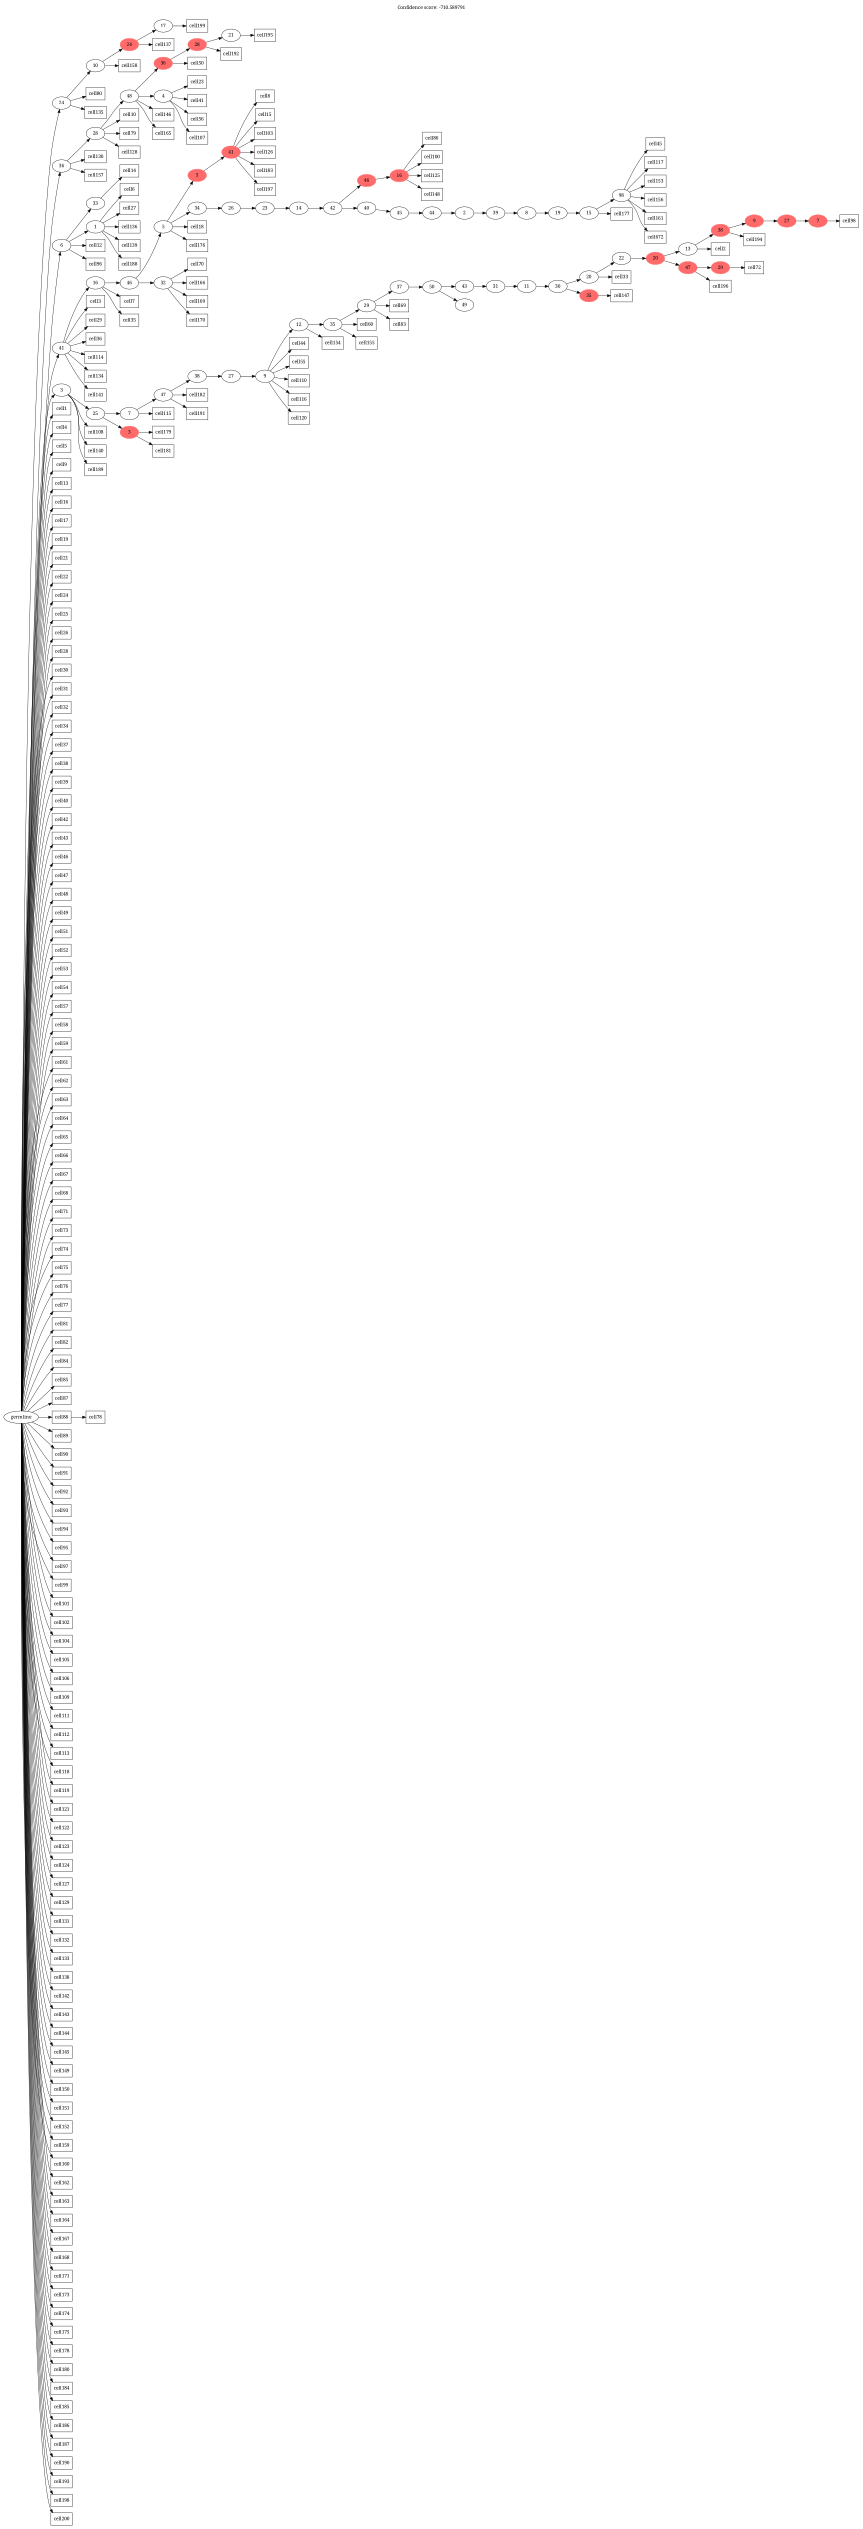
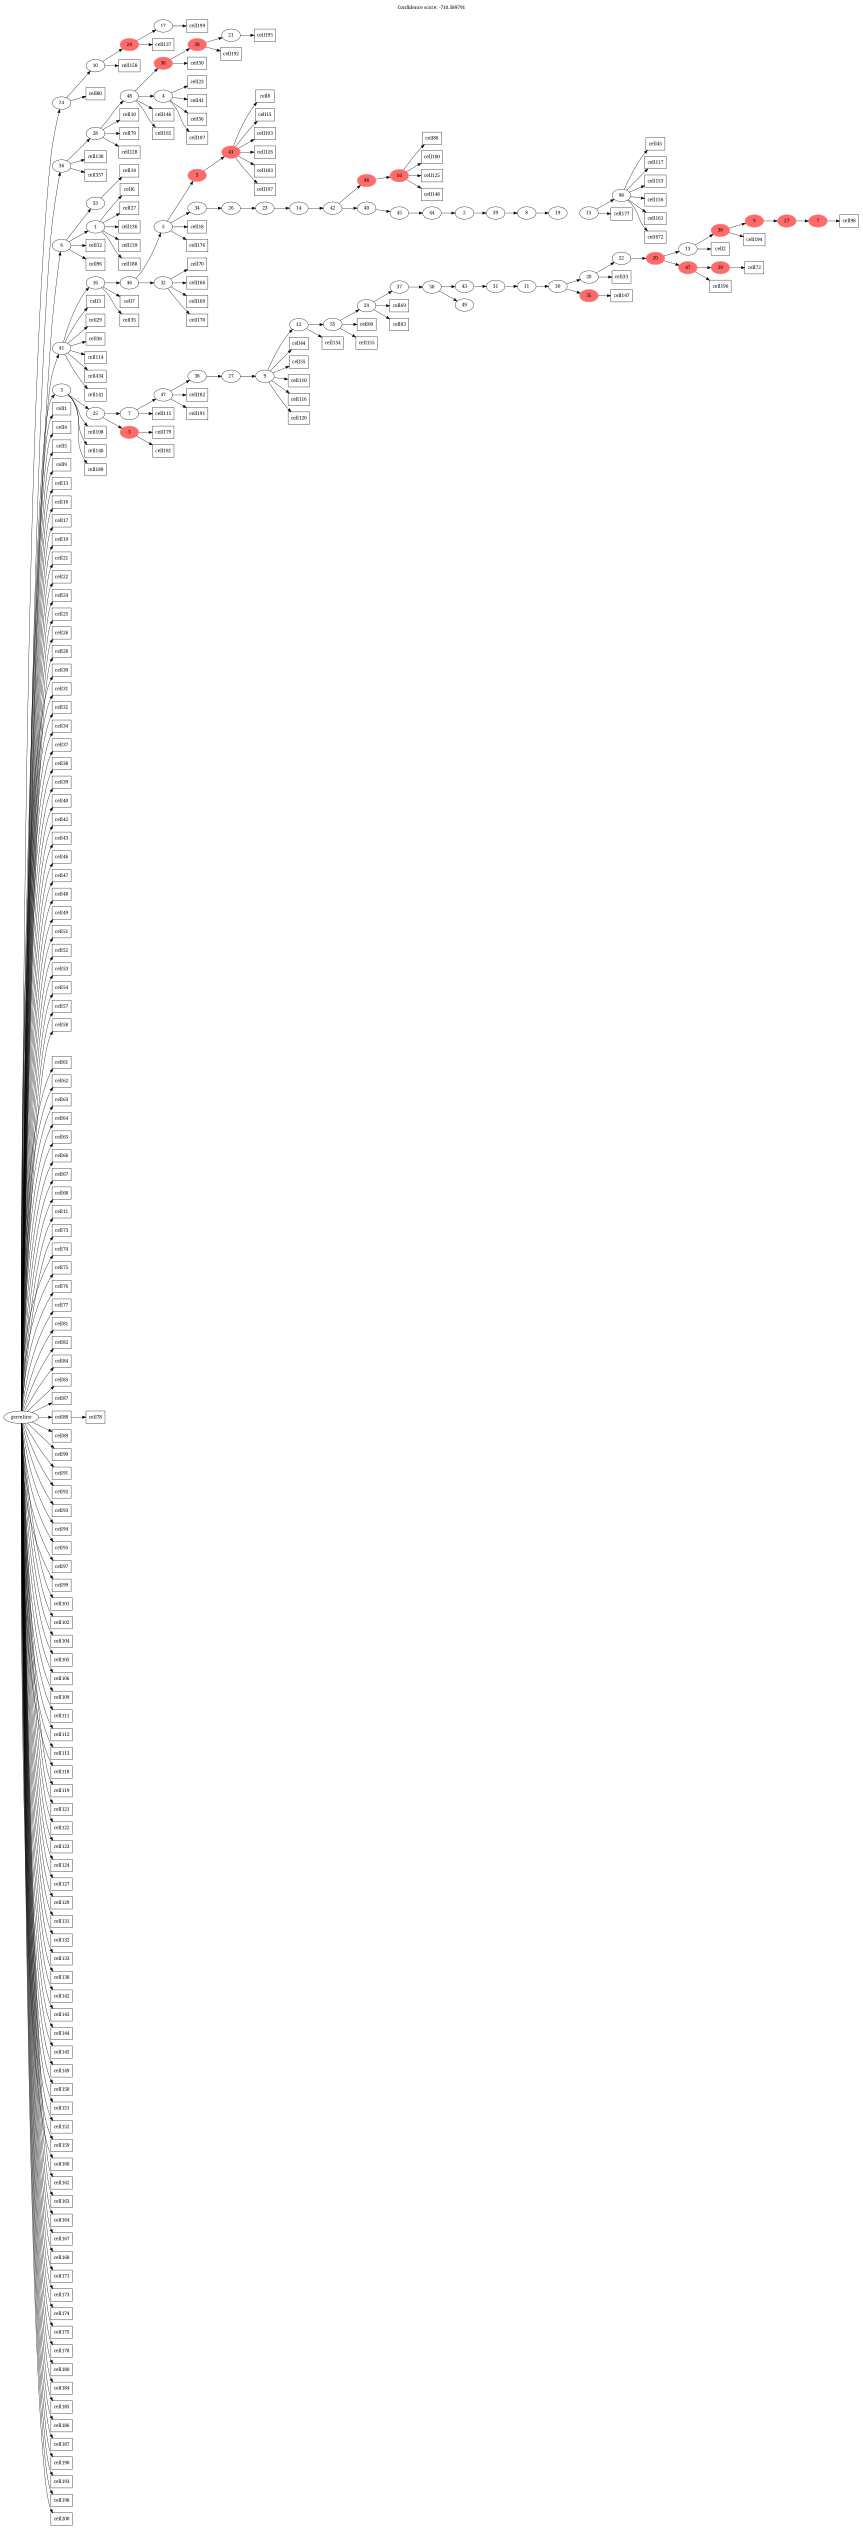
(95, 112) -> none
(95, 175) -> (95, 175)
(572, 213) -> none
(95, 376) -> (95, 376)
(62, 1044) -> none
(62, 1212) -> (62, 1212)
